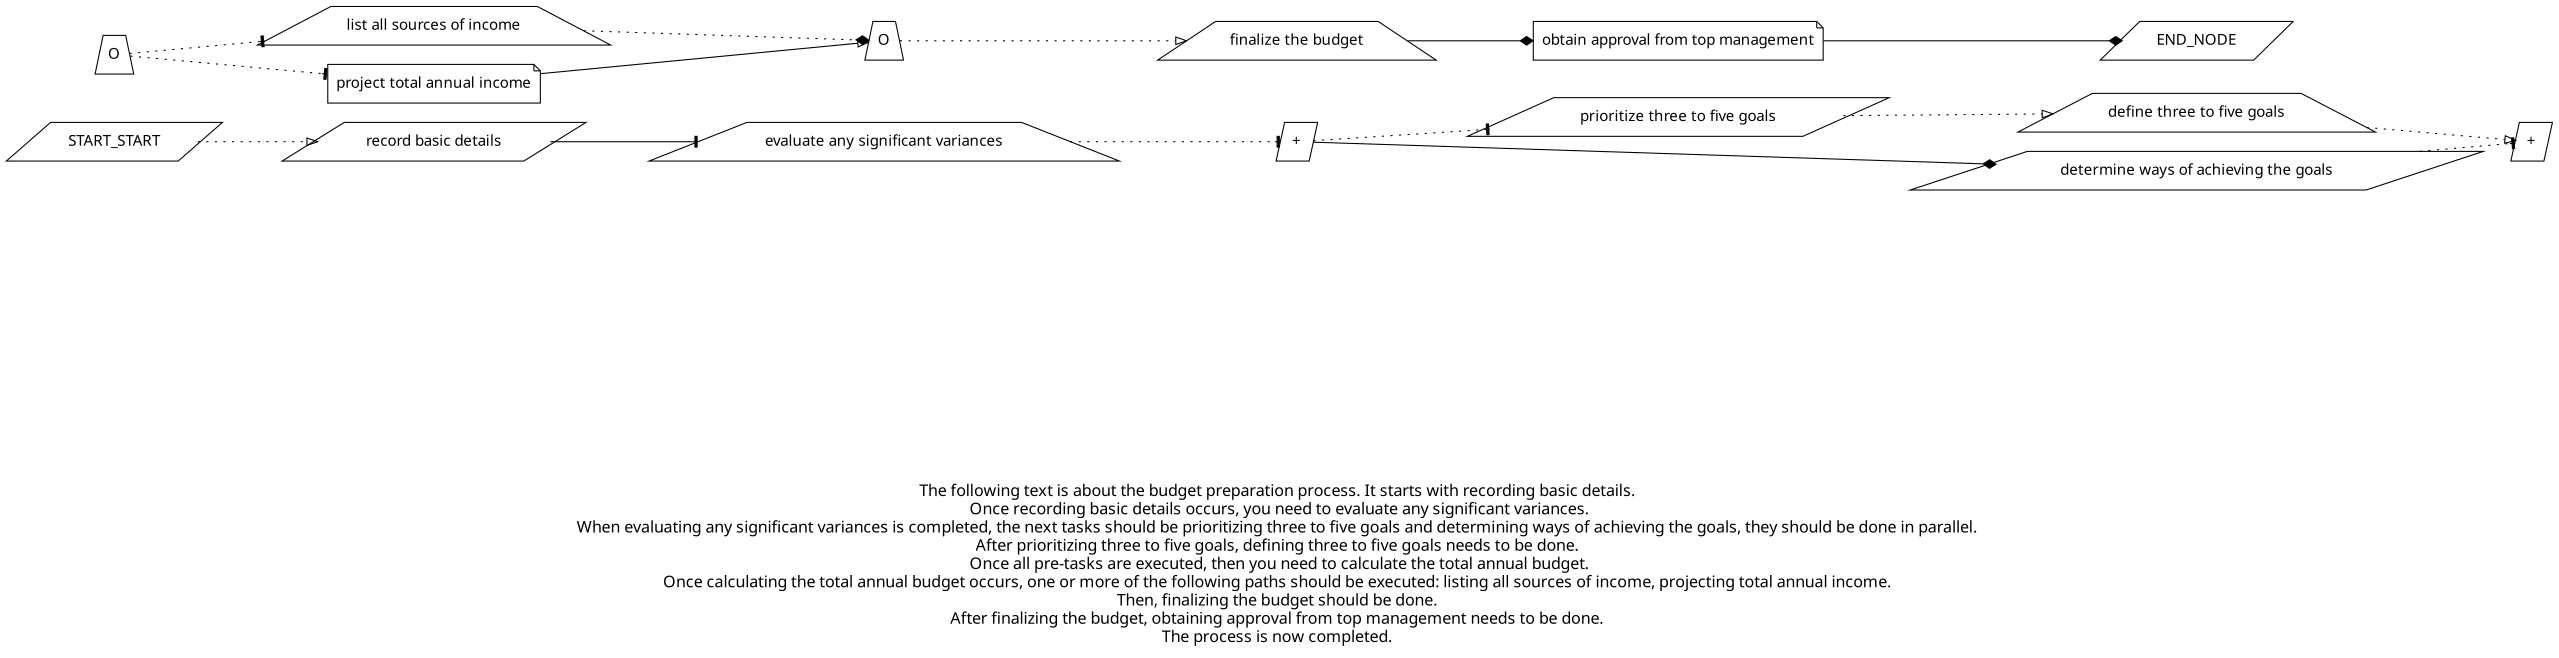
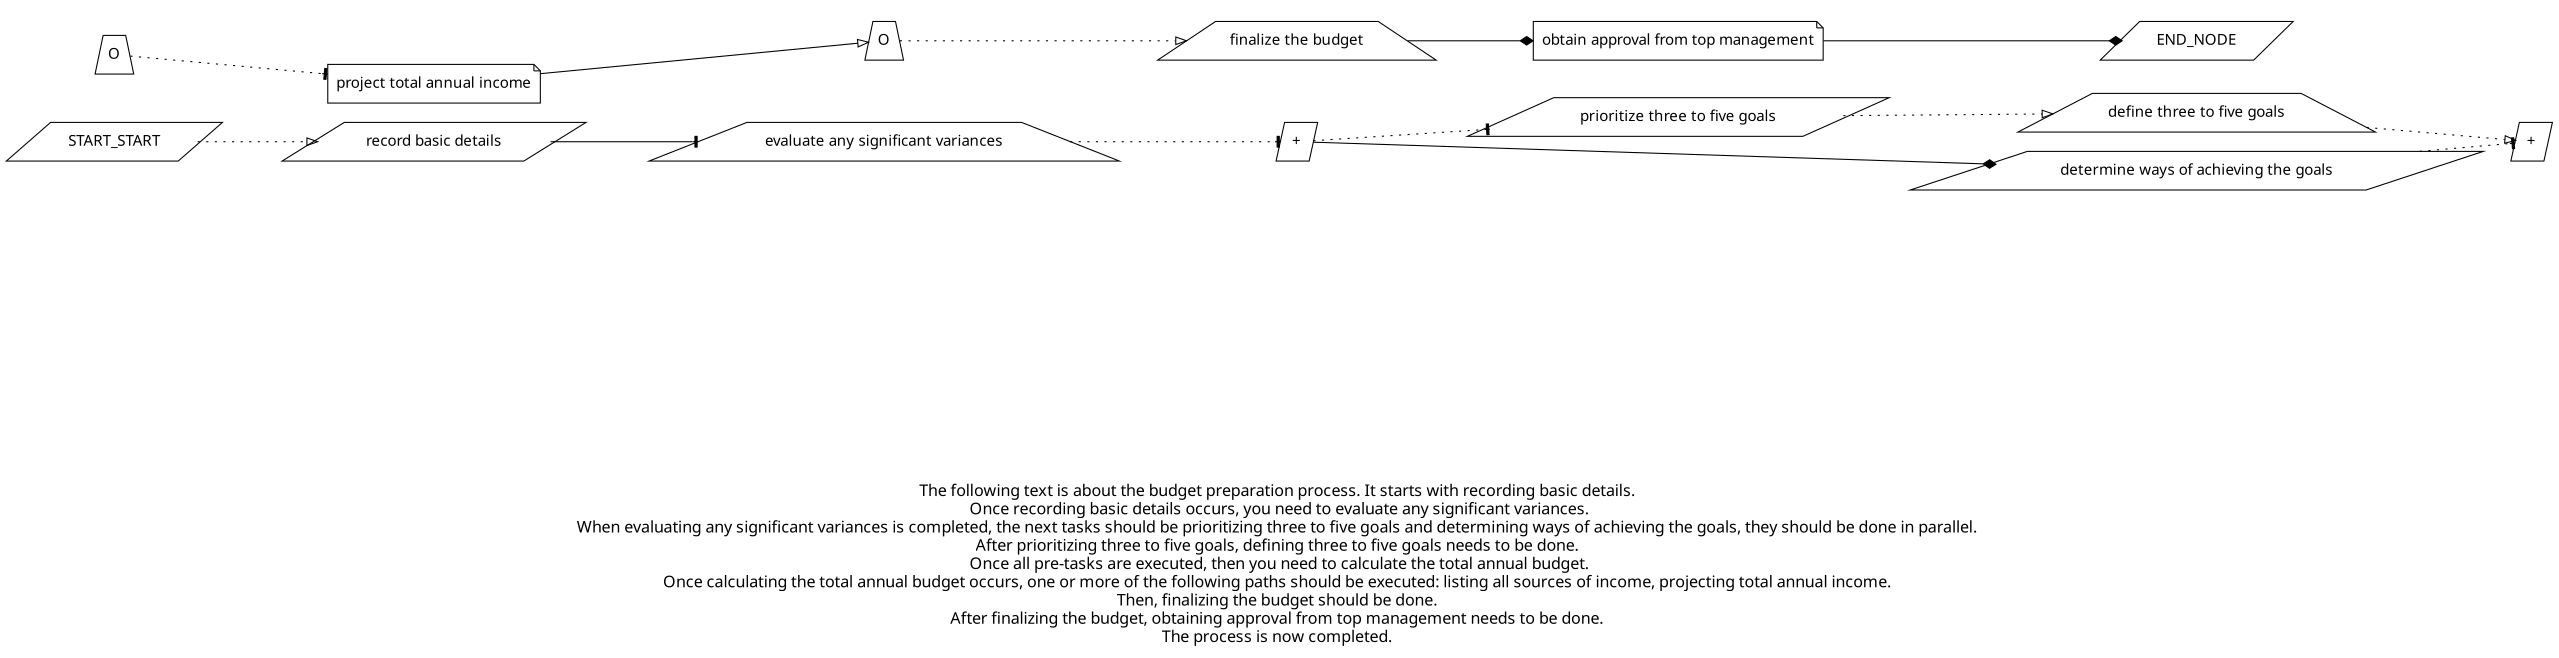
(434, 26) -> none
